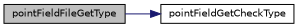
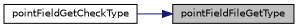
(138, 14) -> (150, 14)
